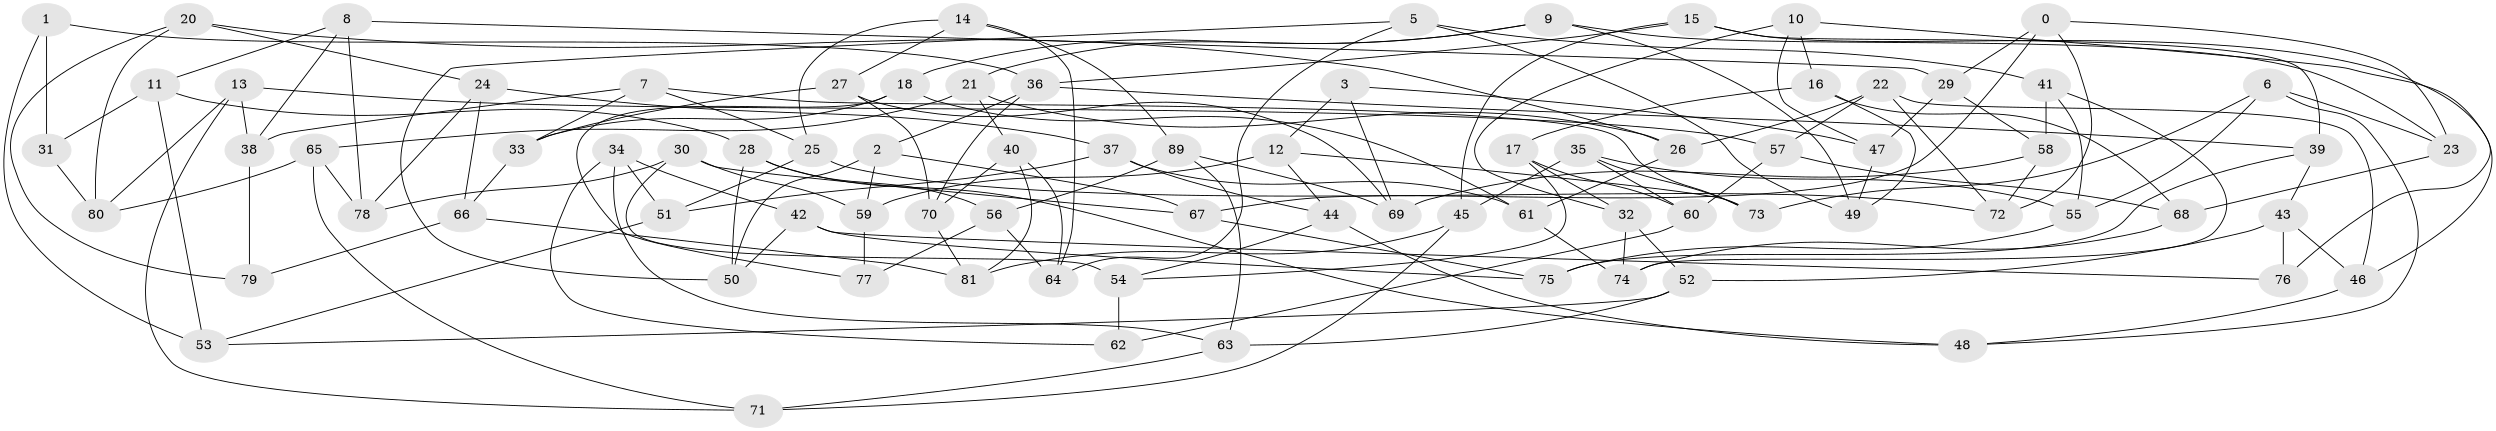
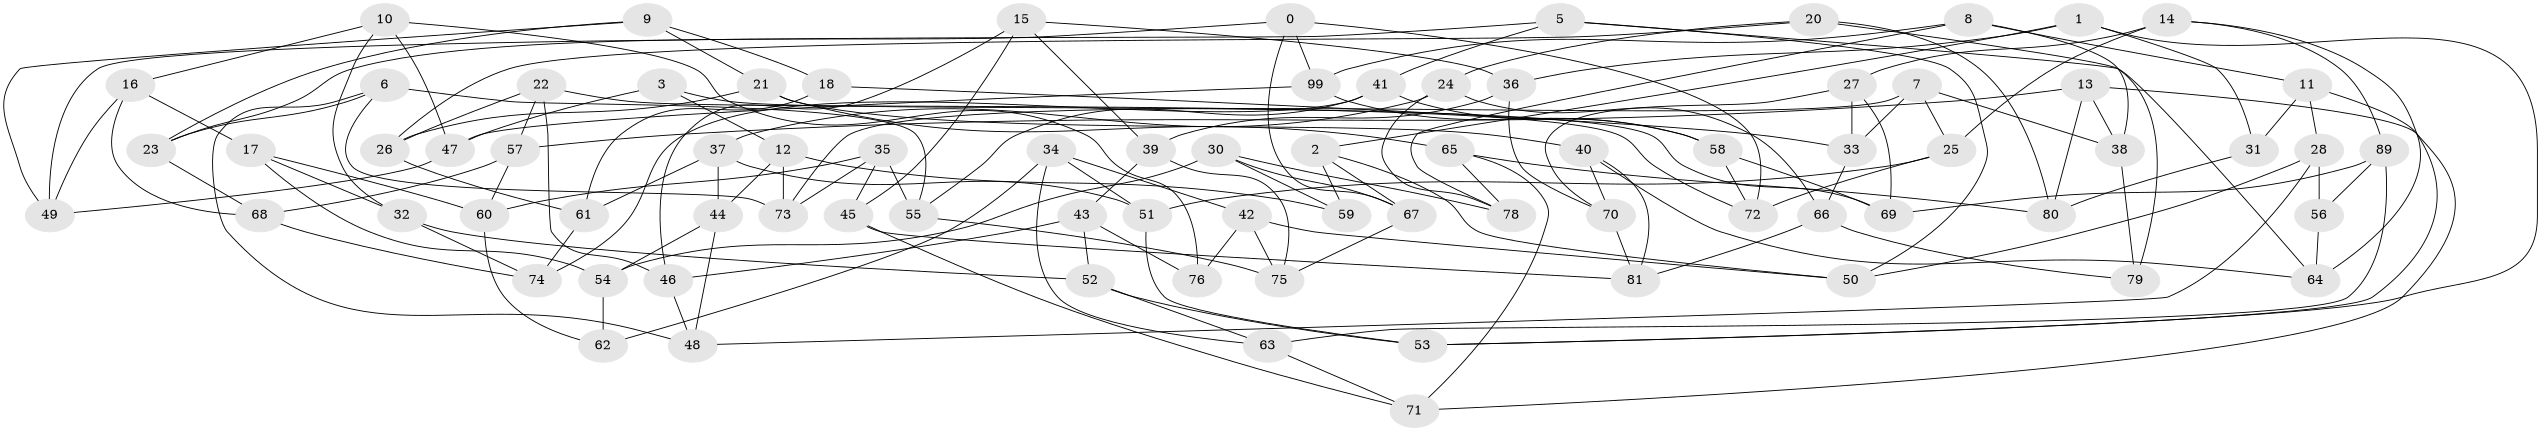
(1946, 85) -> (1316, 85)
(937, 128) -> (1698, 88)
(864, 281) -> none
